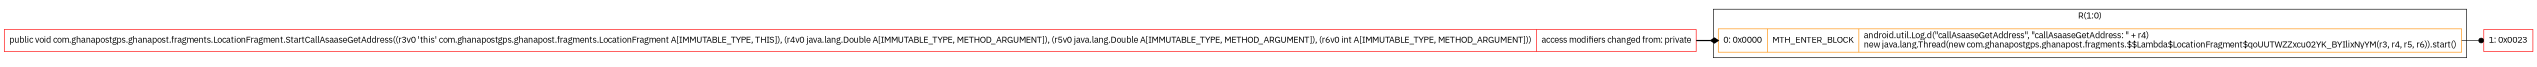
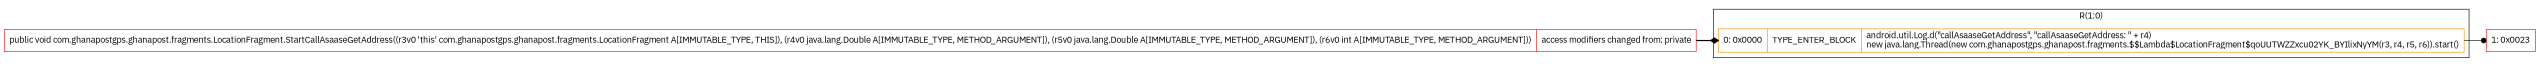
(1813, 40) -> (1814, 40)
